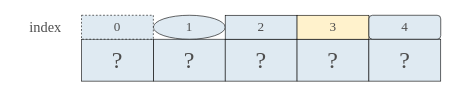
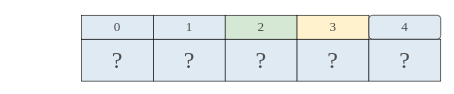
(45, 27) -> none
(117, 27) -> (117, 27)
(189, 27) -> (189, 27)
(261, 27) -> (261, 27)
